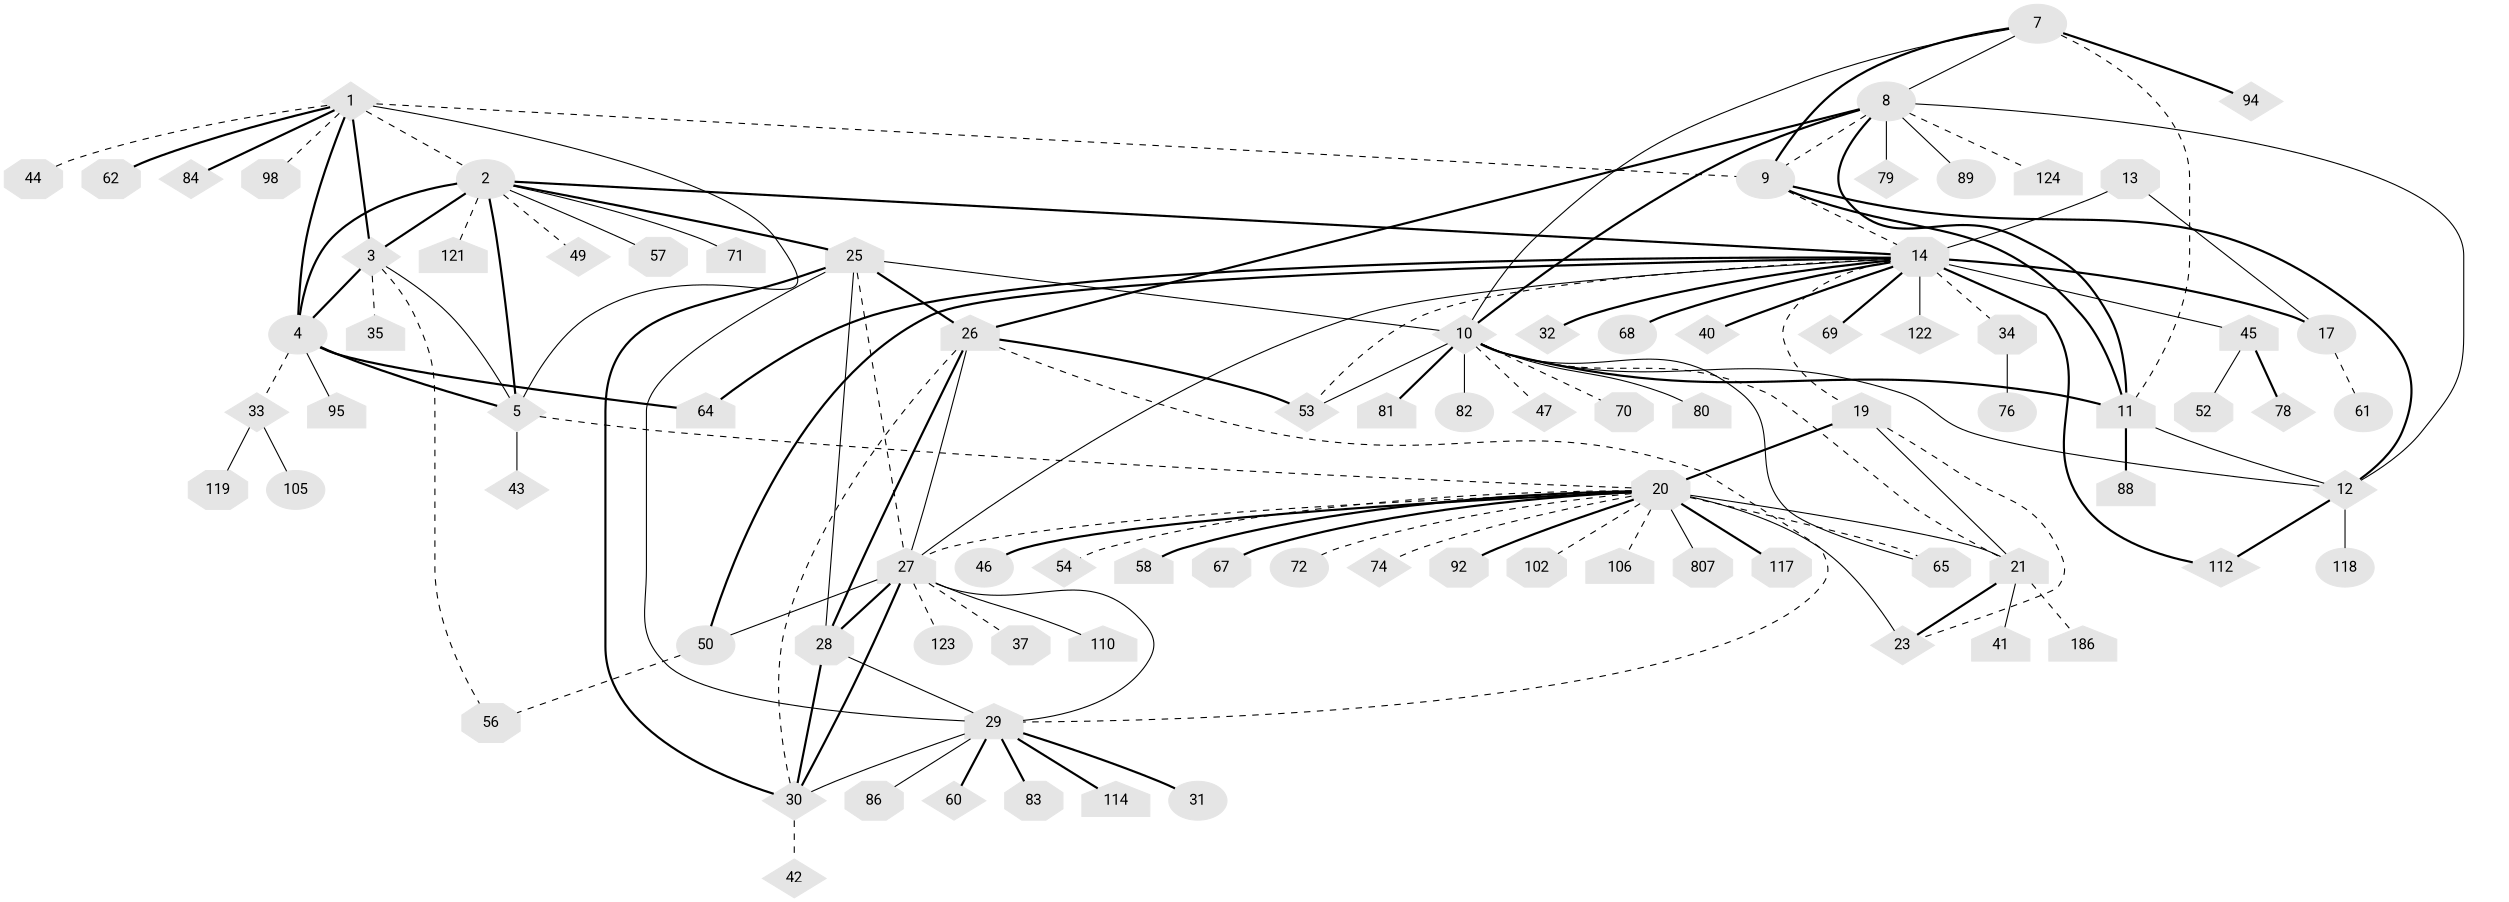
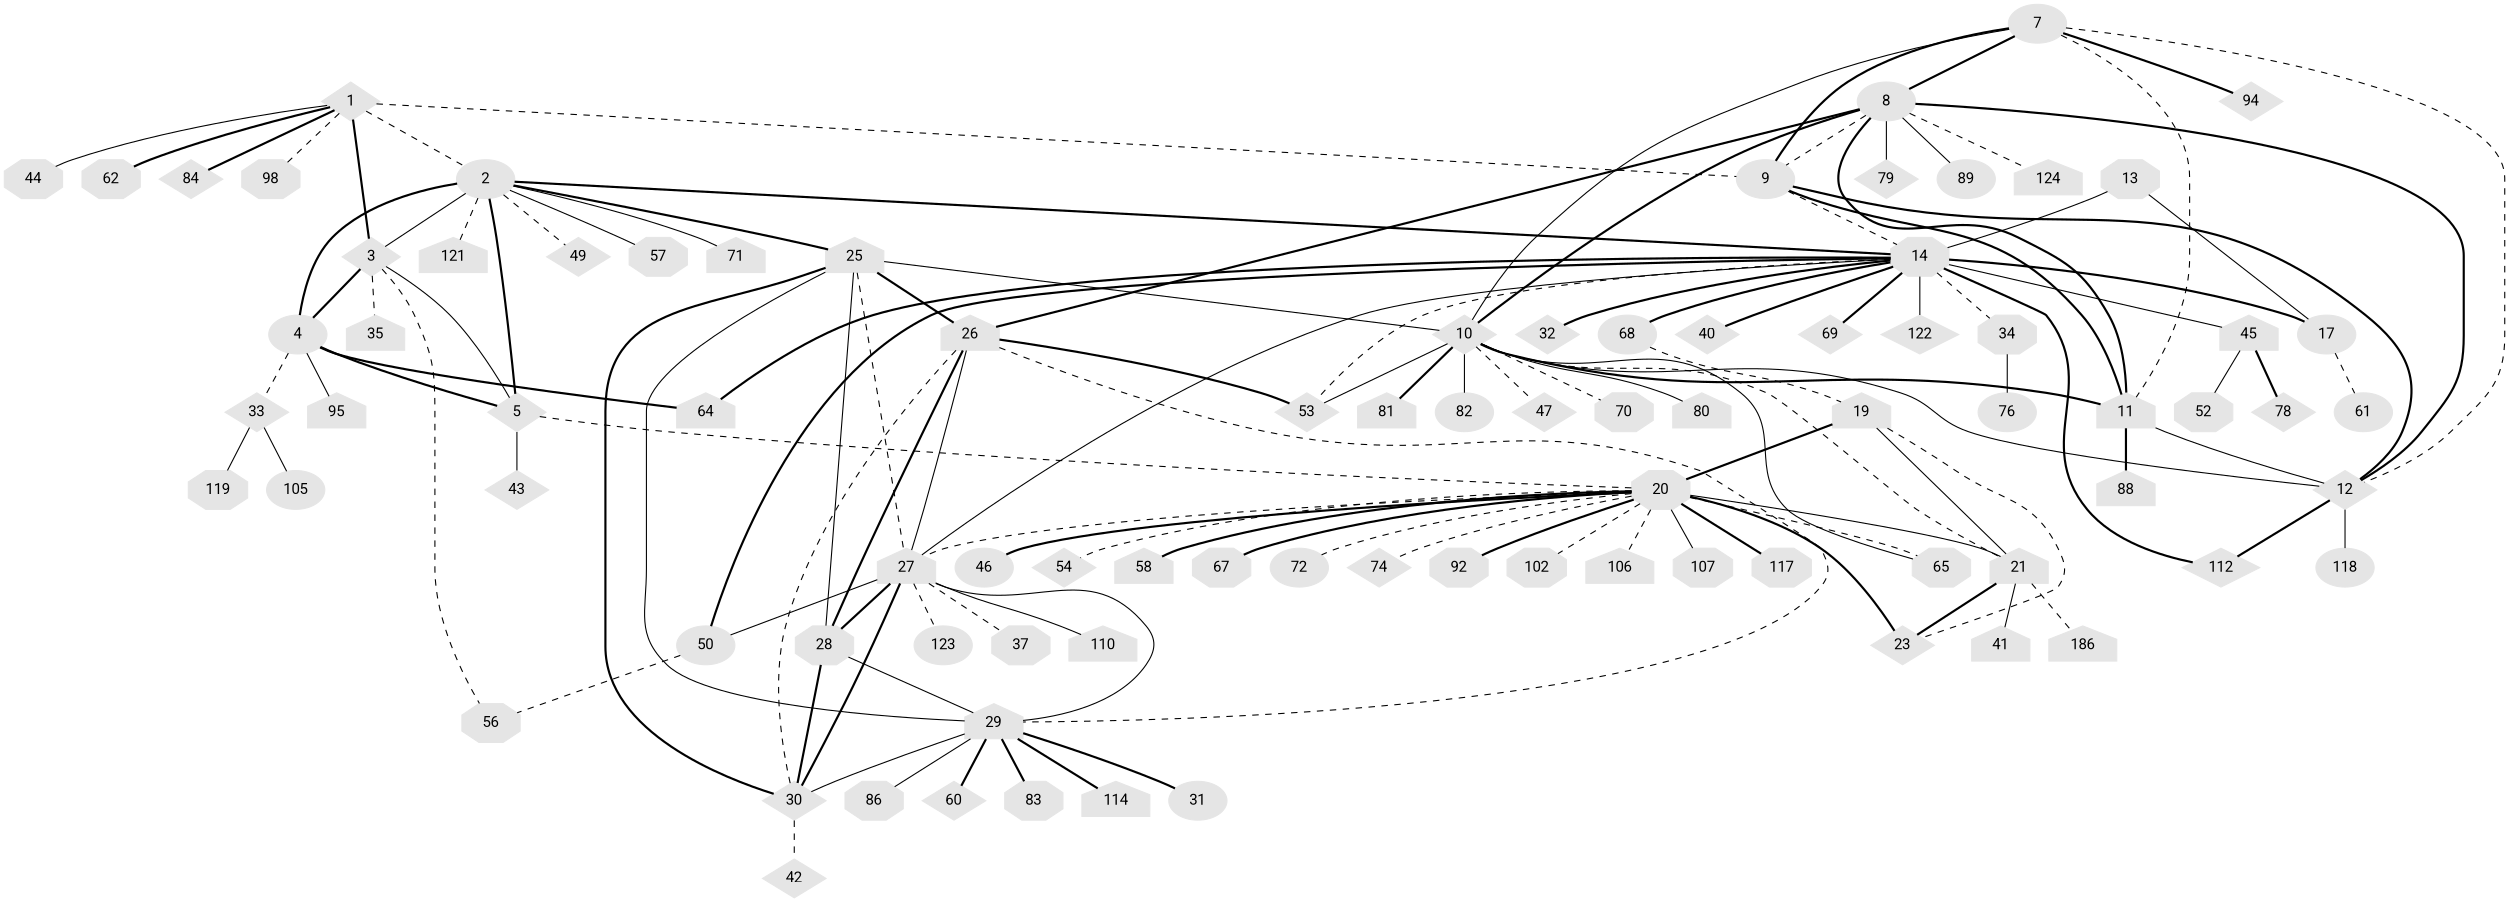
(1962, 63) -> (1962, 63)
(190, 129) -> (190, 129)
none -> (2475, 135)
(2339, 165) -> (2339, 165)
(312, 214) -> none
(754, 219) -> none
(425, 220) -> (425, 220)
(1791, 313) -> (1745, 375)
(1834, 559) -> (1834, 559)
(1703, 568) -> (1703, 568)
